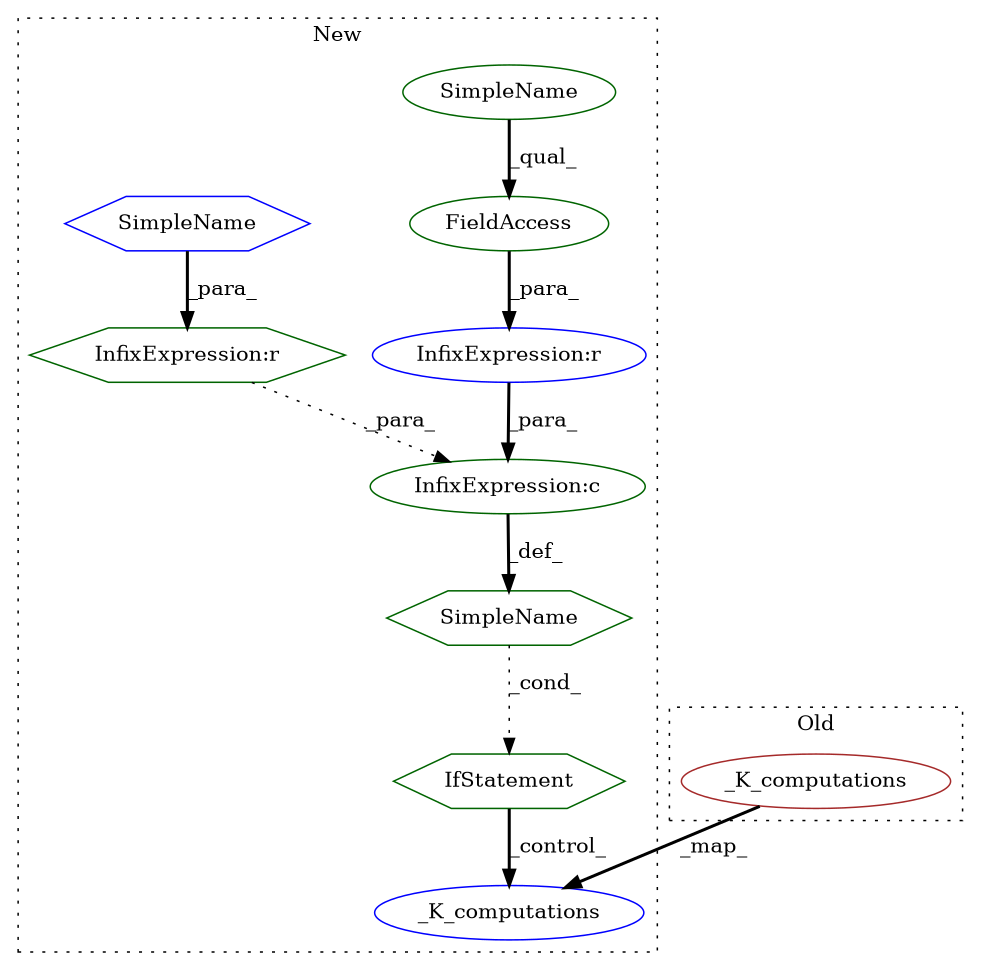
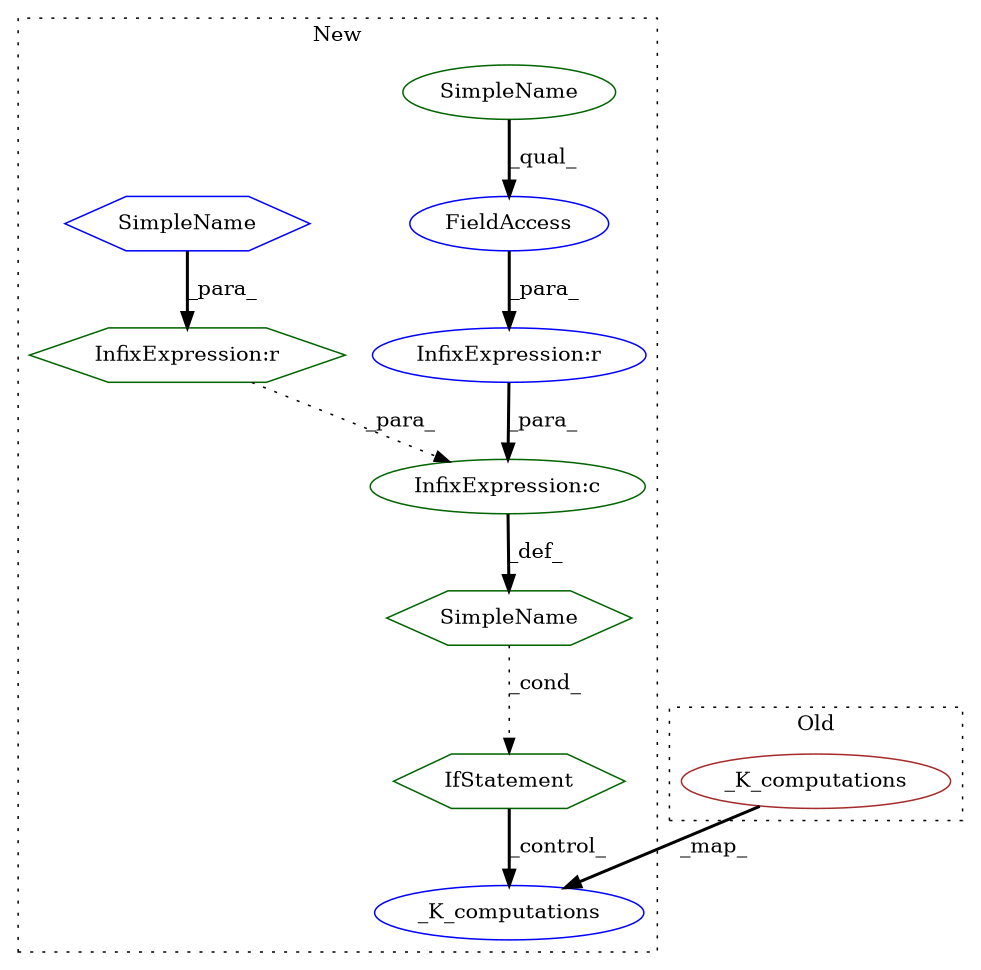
(509, 224) -> (509, 224)
